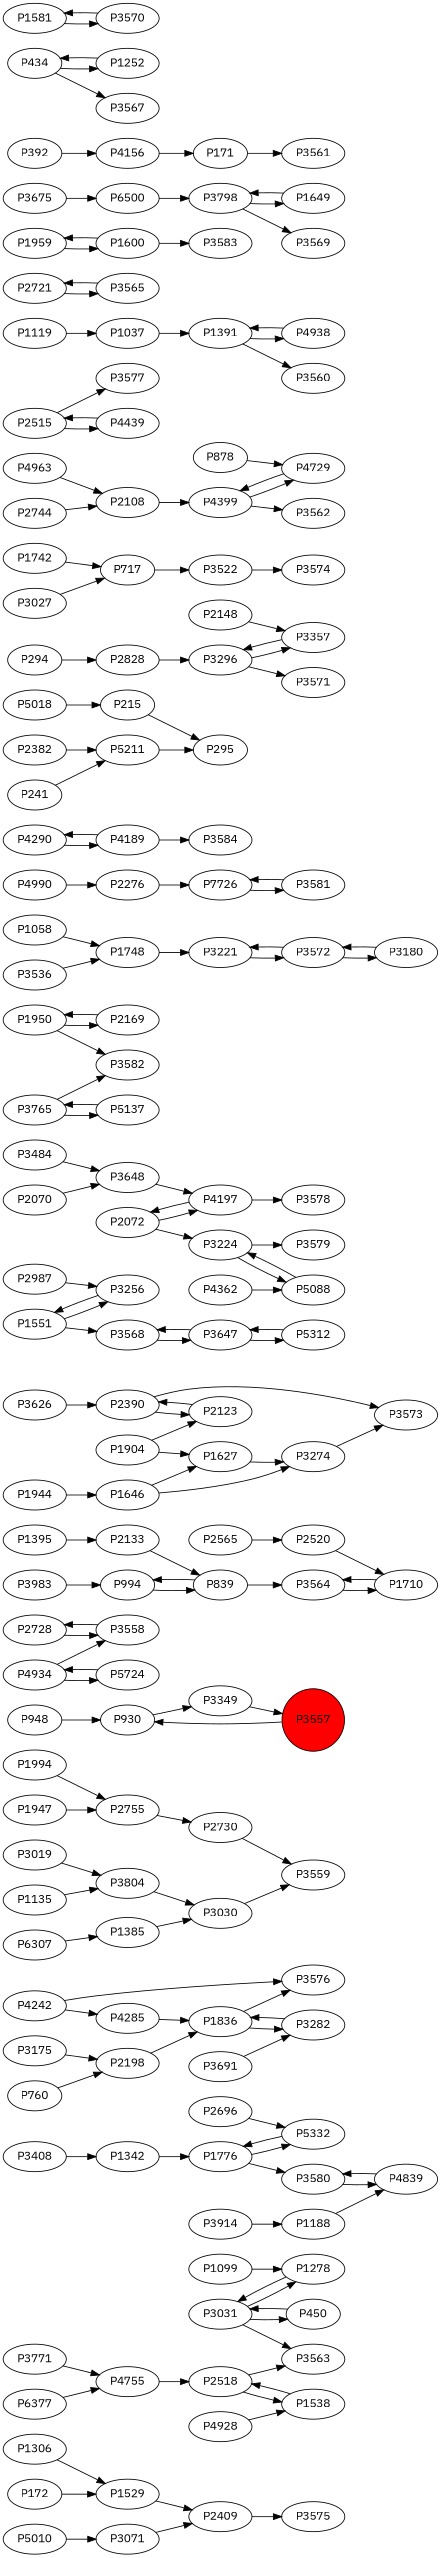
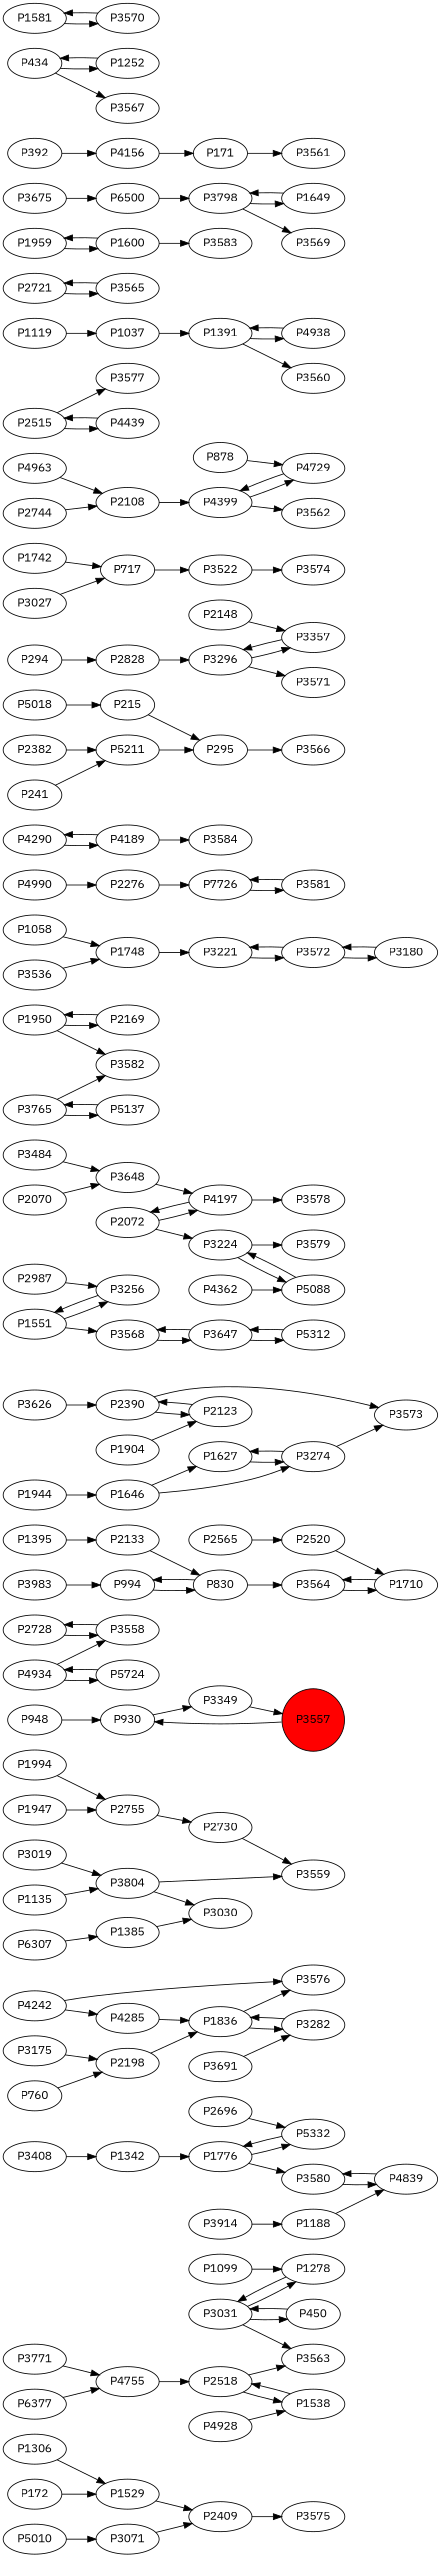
none -> (313, 750)
(170, 1453) -> (271, 1451)
(220, 1585) -> (220, 1585)
(263, 1896) -> (216, 1879)
